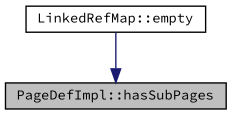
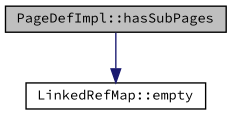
(116, 51) -> (116, 51)
